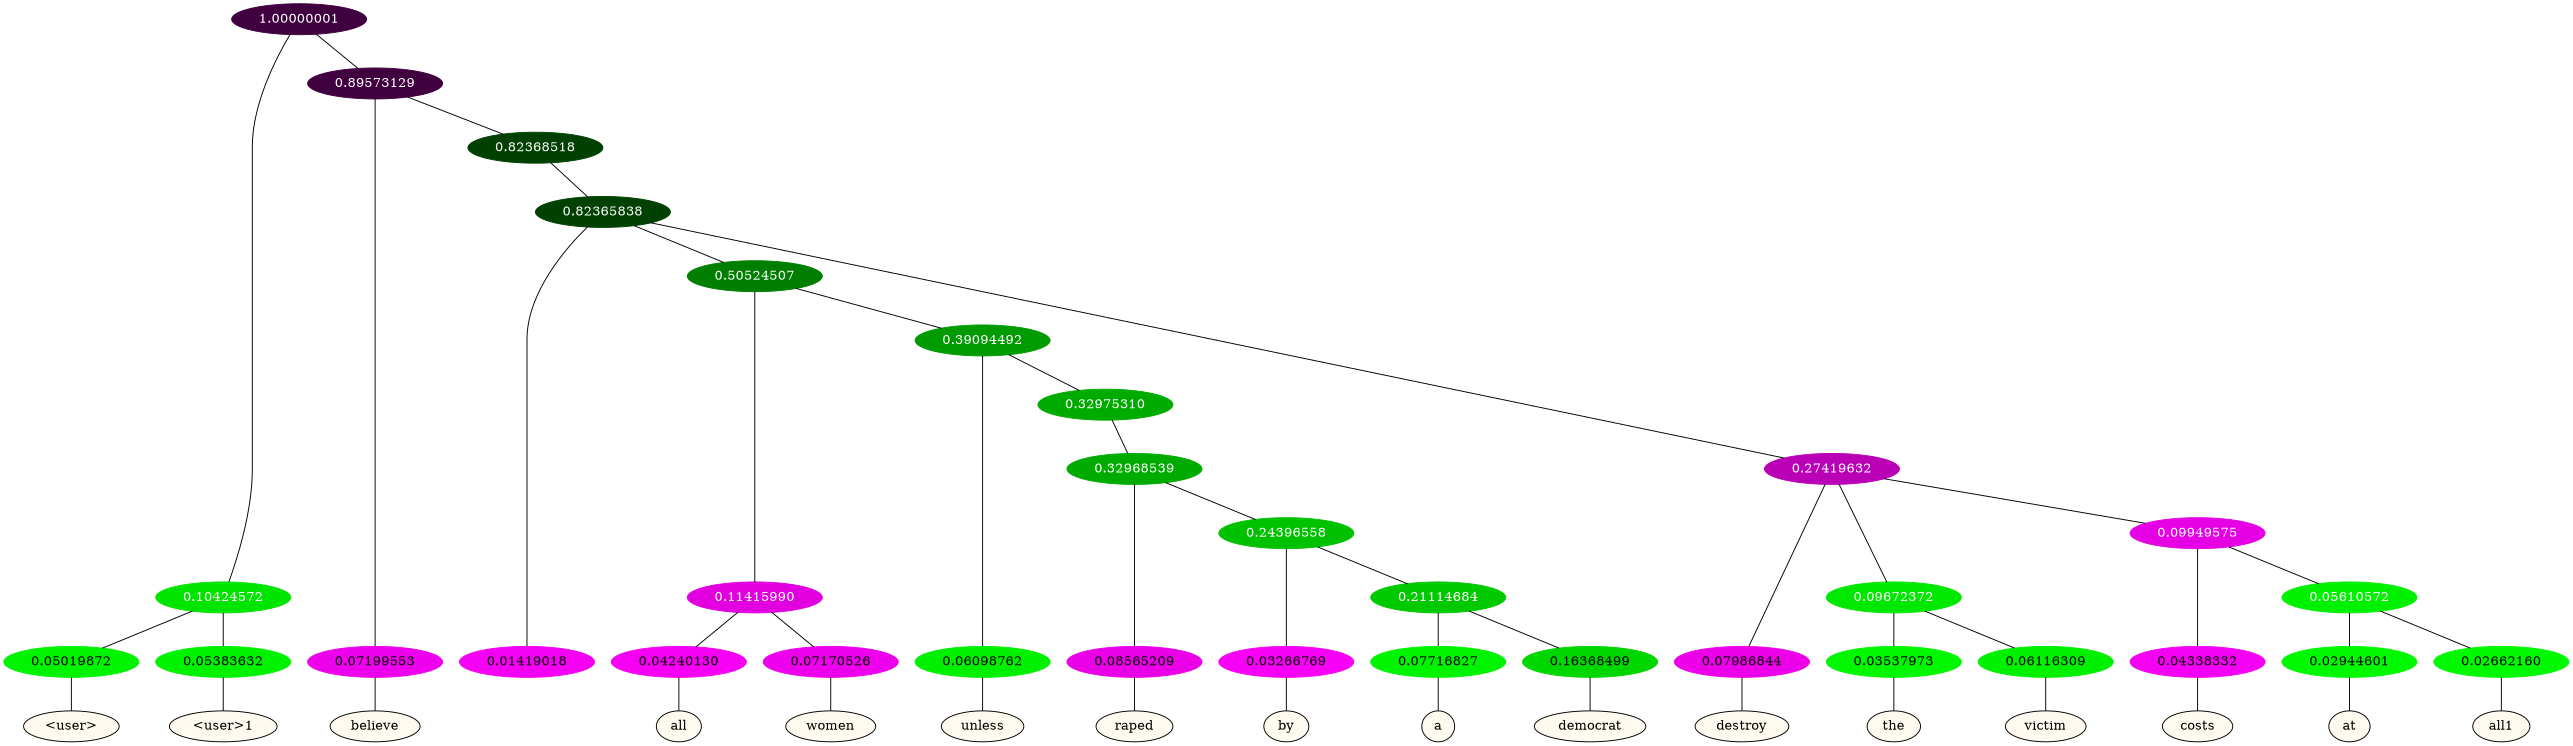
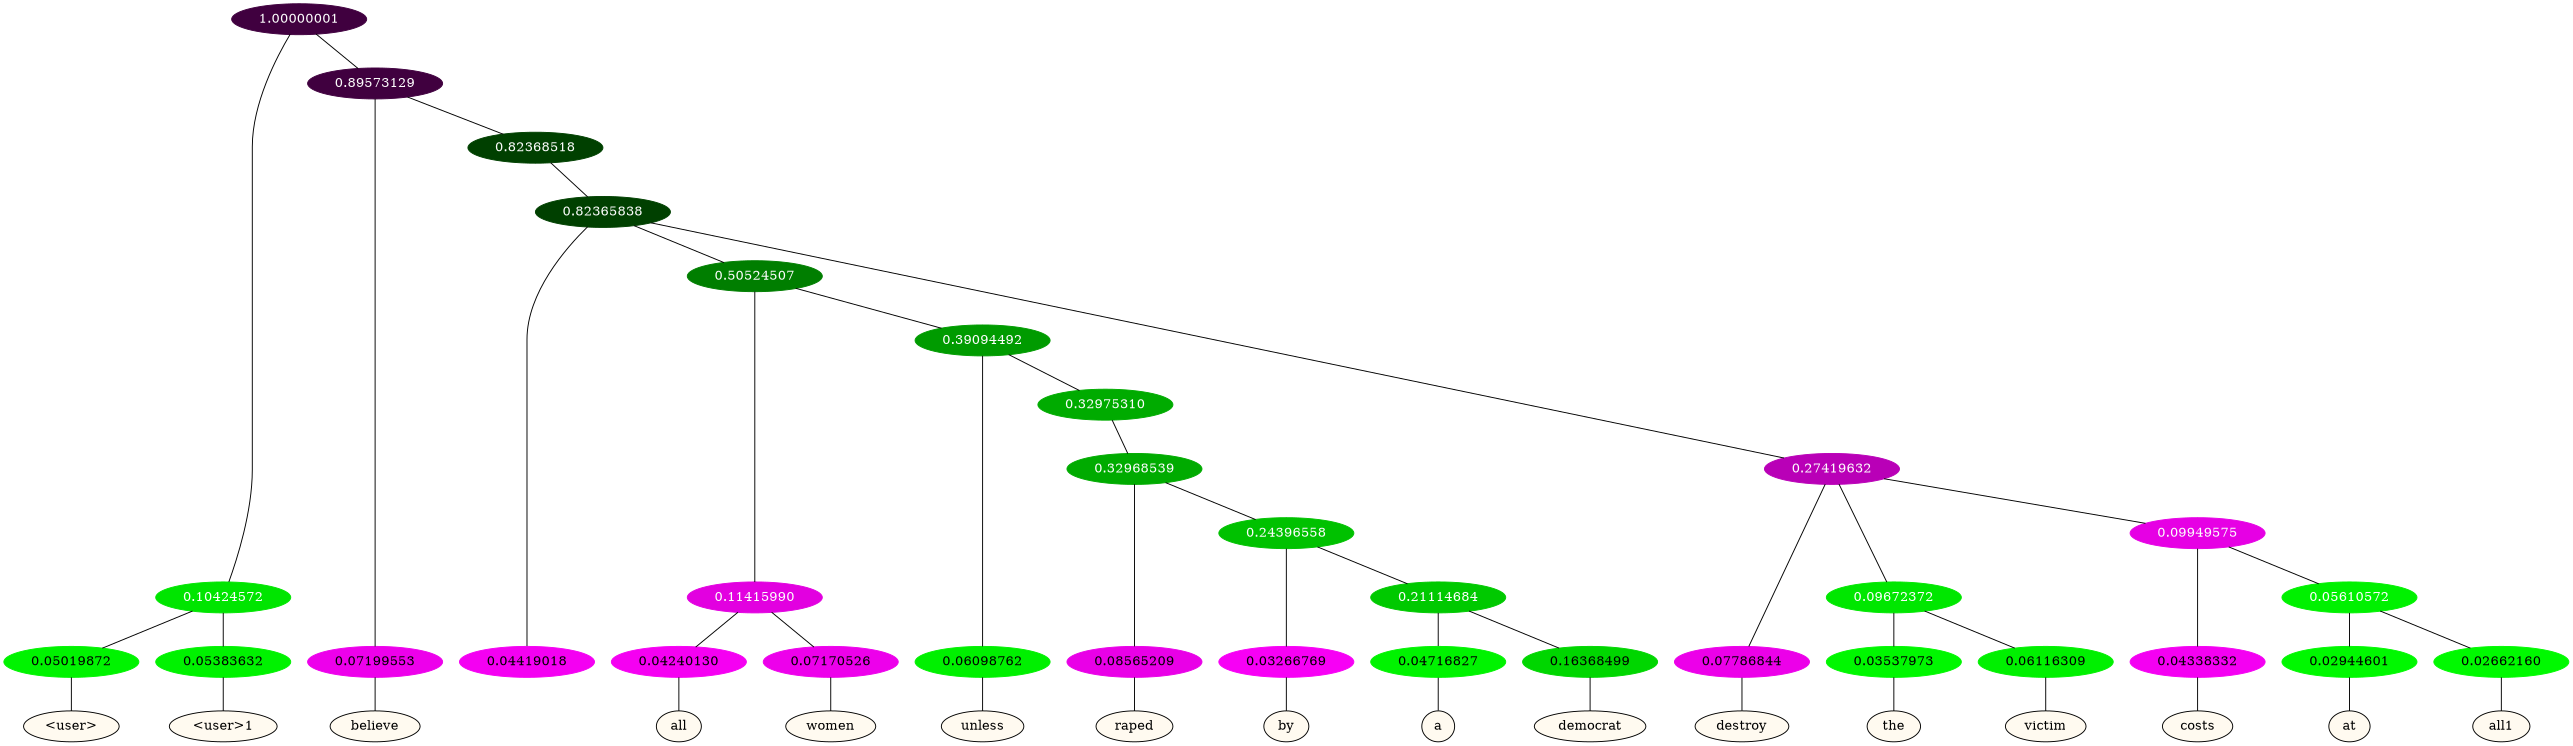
(527, 662) -> (527, 662)
(1438, 662) -> (1438, 662)
(1742, 662) -> (1742, 662)
